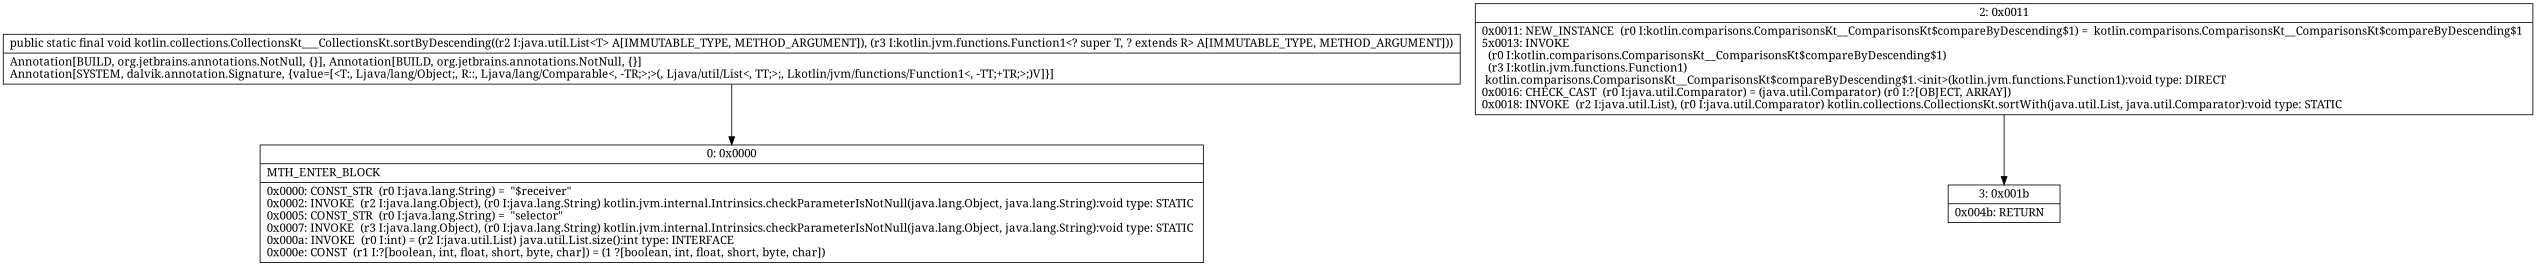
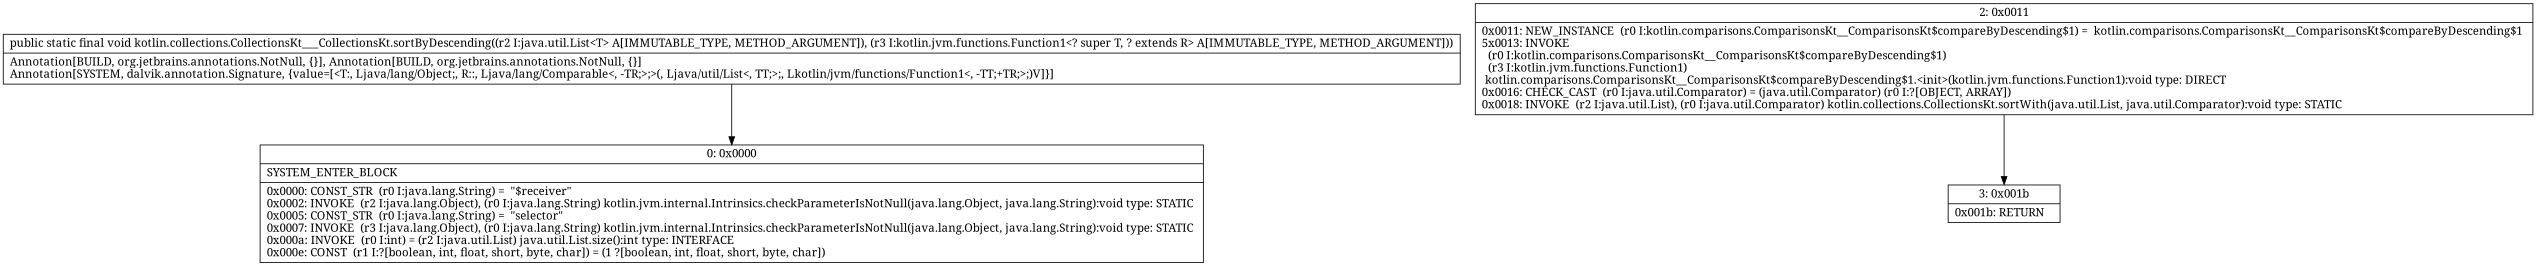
(323, 173) -> (332, 173)
(2004, 213) -> (2004, 213)
